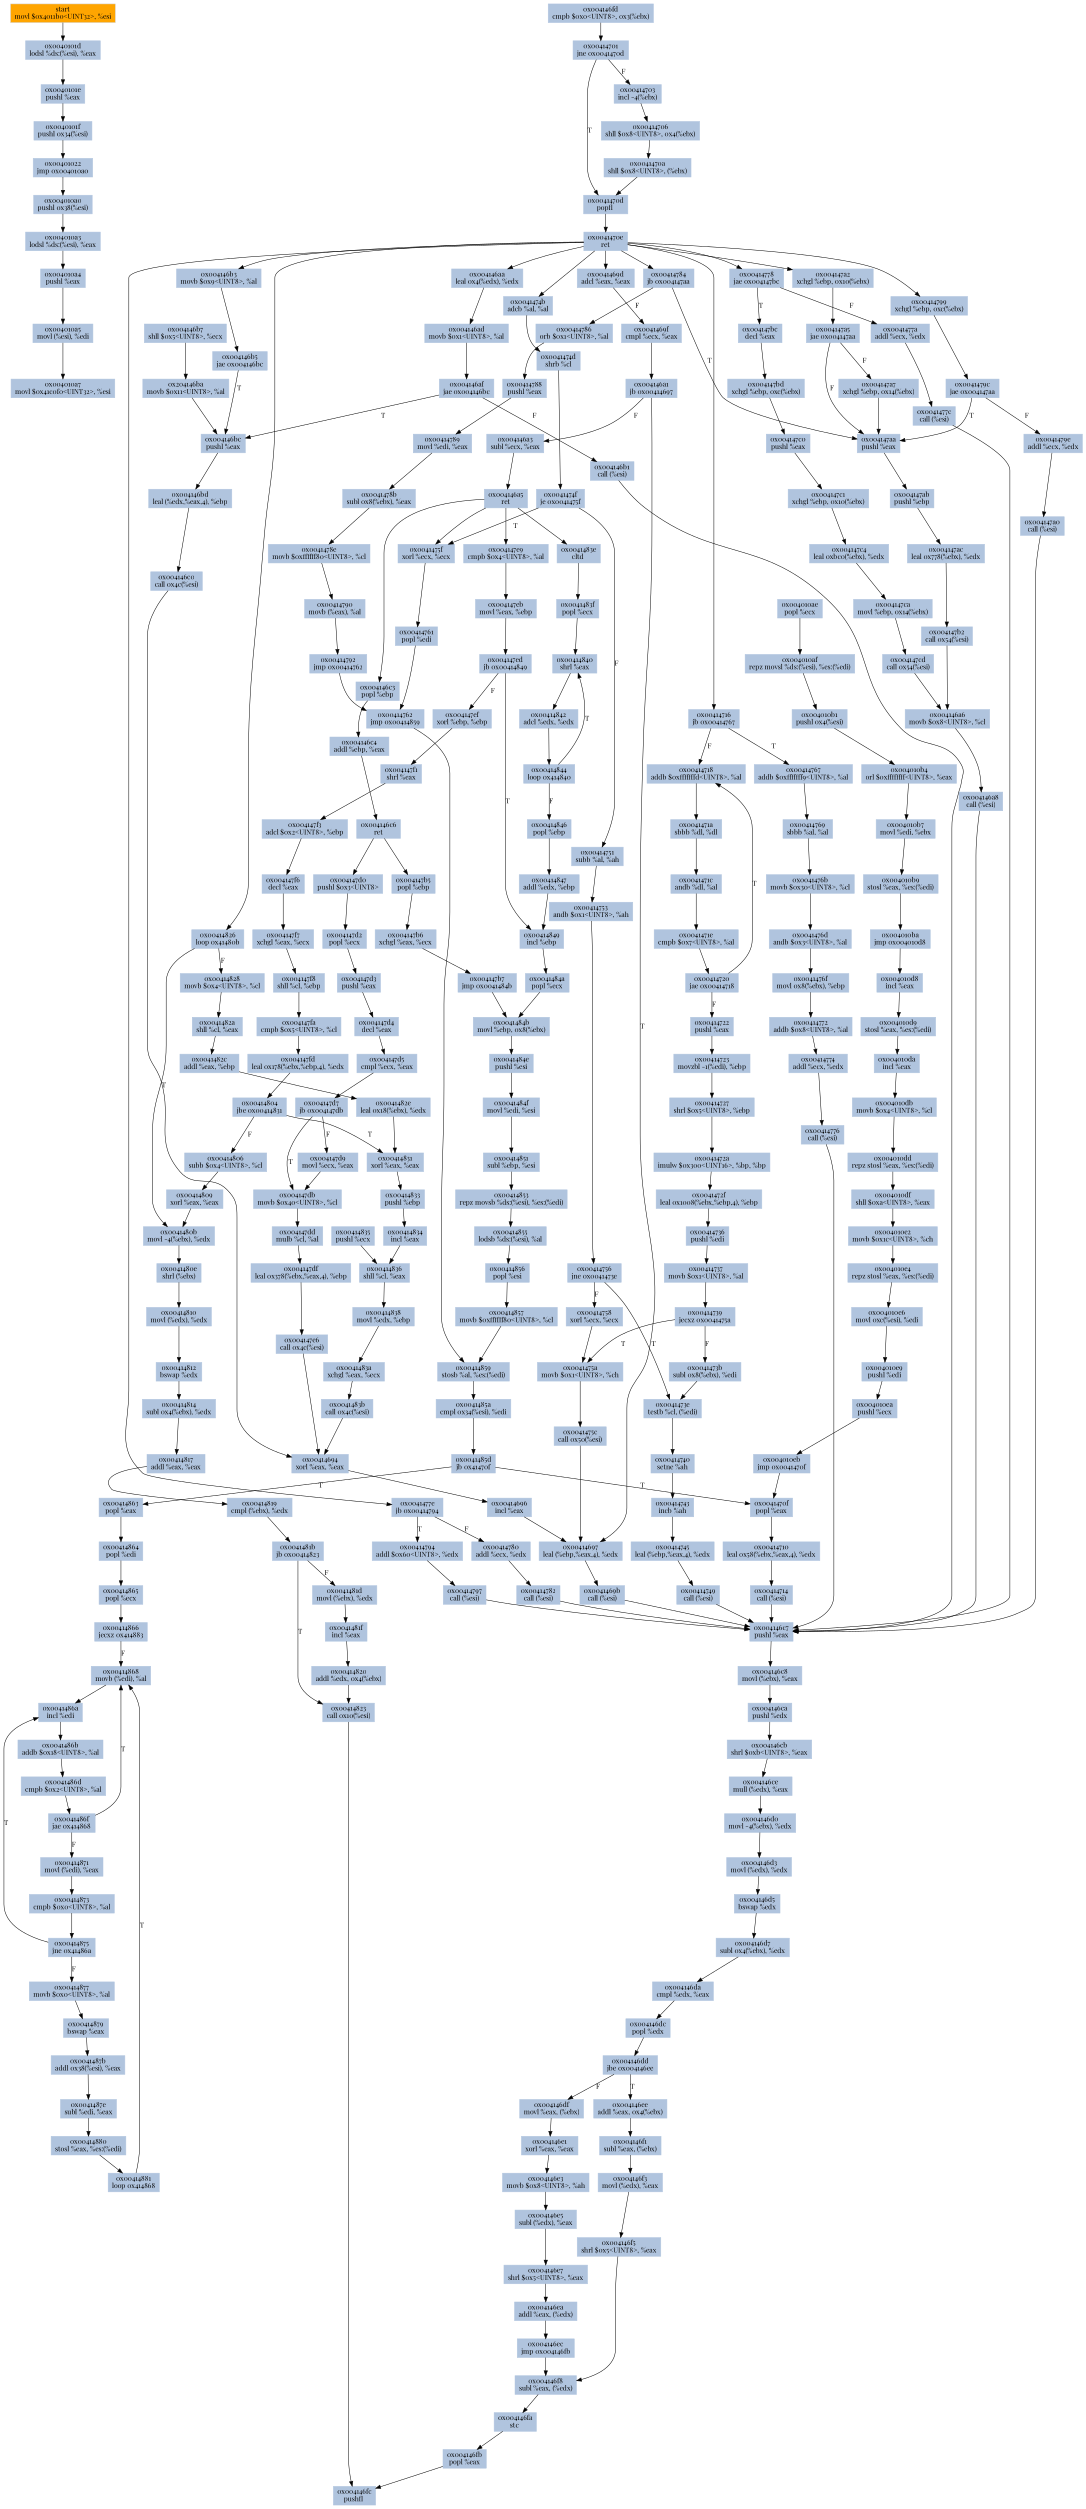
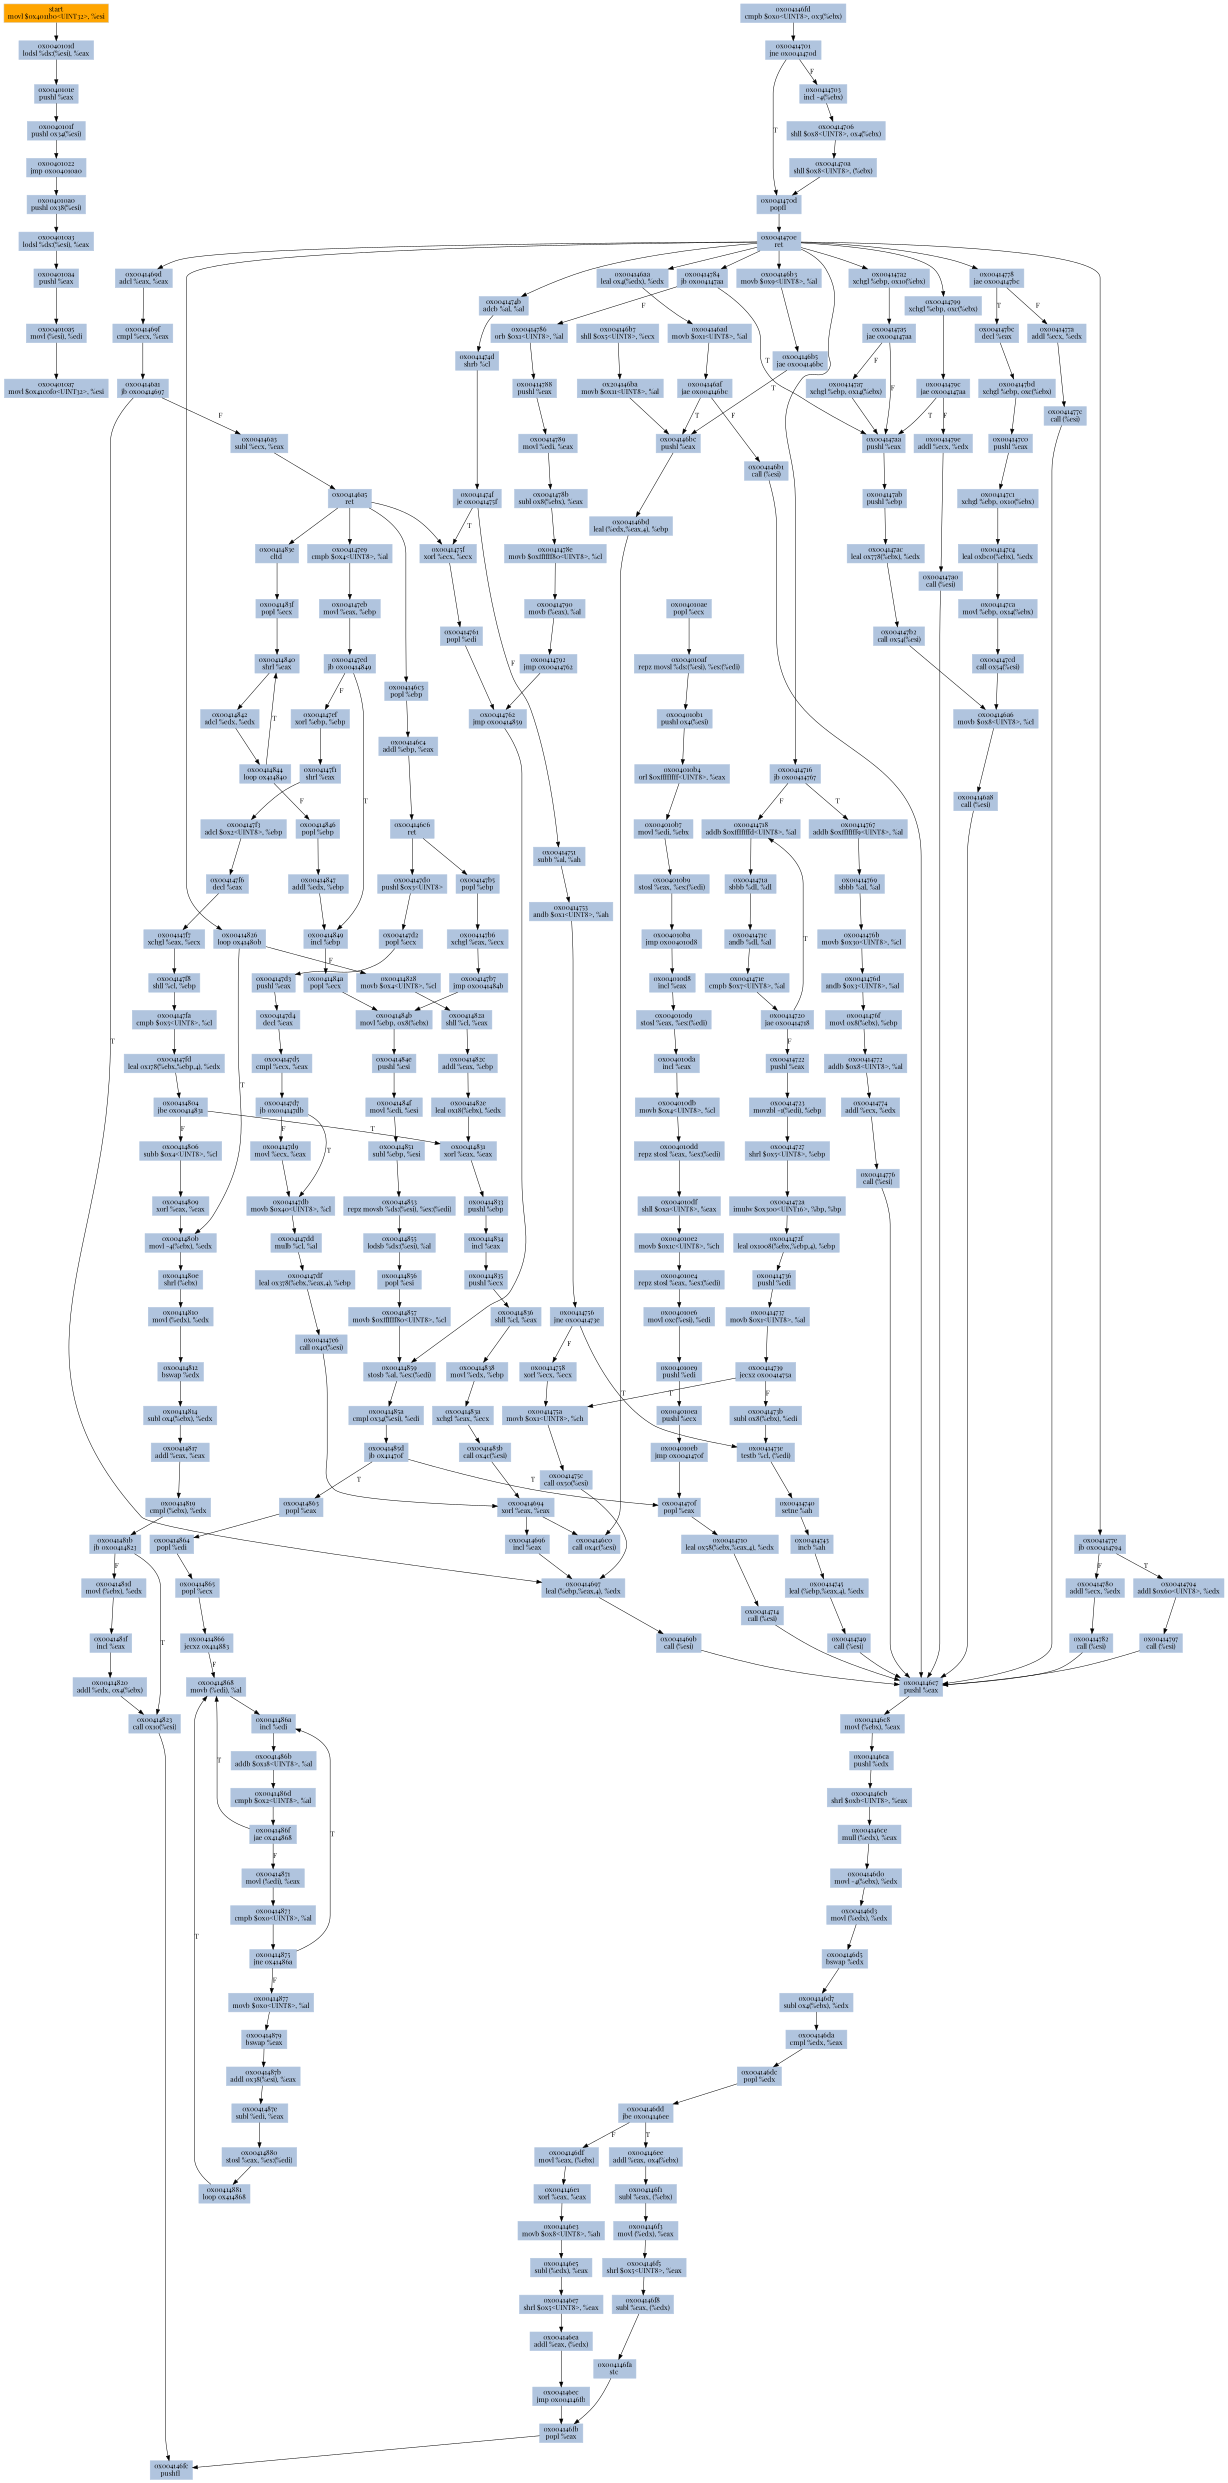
(149, 1055) -> (558, 1525)
(396, 1252) -> (486, 1259)
(546, 2364) -> (561, 2412)
